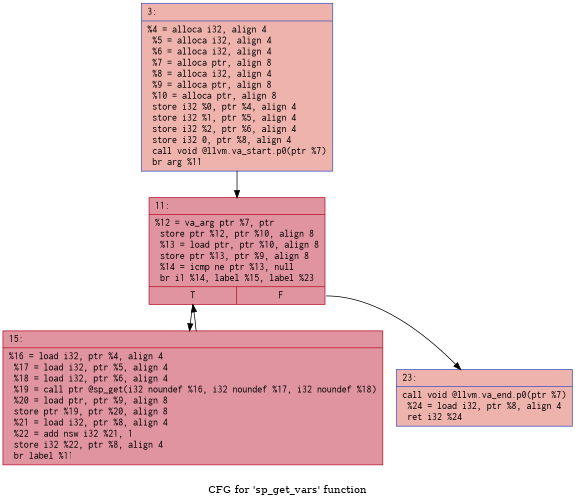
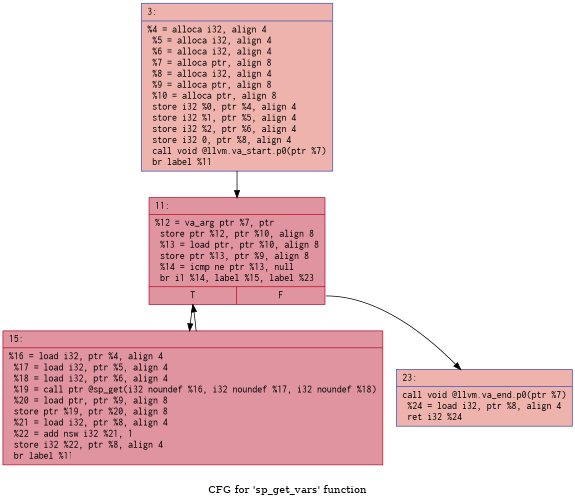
(175, 162) -> (180, 162)
